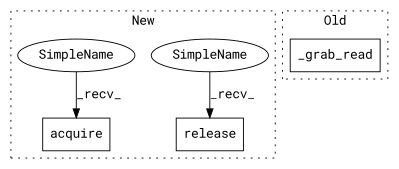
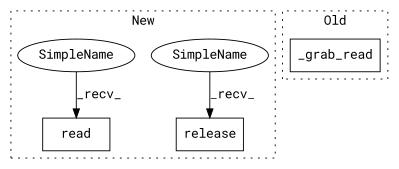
(76, 134) -> (76, 134)
